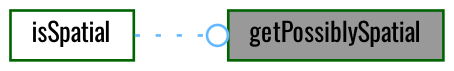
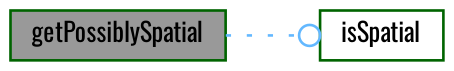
(171, 35) -> (262, 35)
